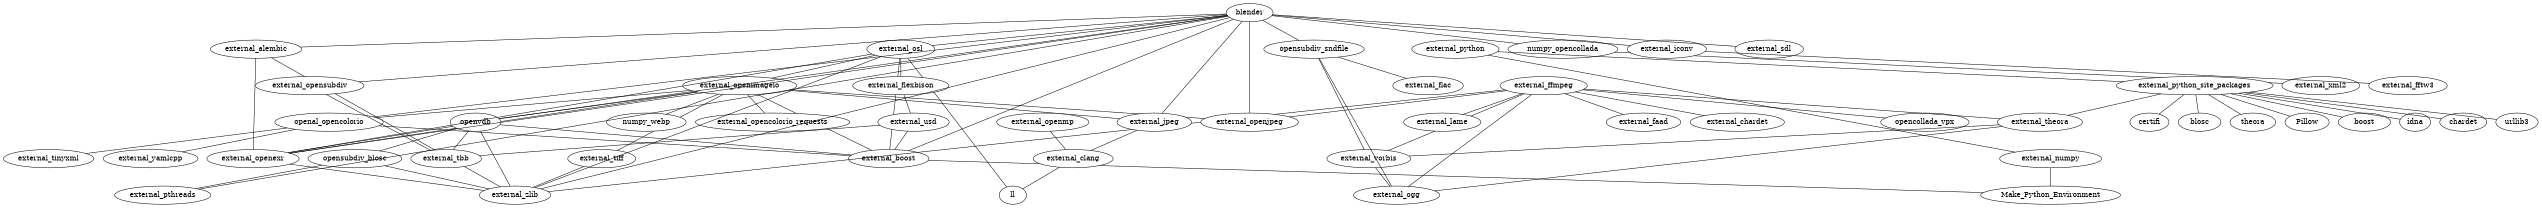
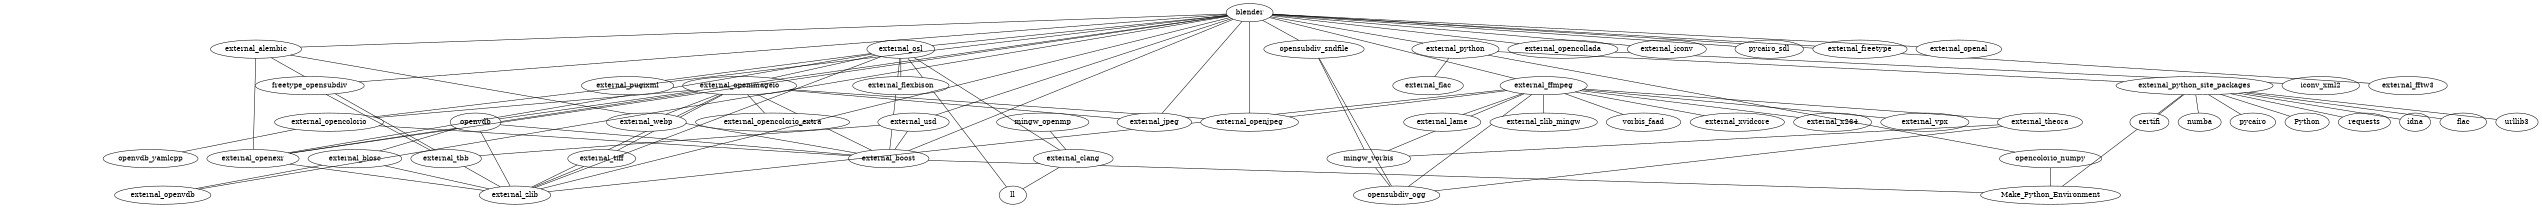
none -> (1347, 30)
none -> (1392, 48)
(1563, 49) -> (1563, 49)
(1769, 49) -> (1769, 49)
none -> (1860, 49)
none -> (1959, 49)
(2038, 67) -> (1821, 49)
(1372, 68) -> (1442, 67)
(310, 86) -> (310, 86)
none -> (628, 86)
(2321, 86) -> (2321, 86)
(907, 104) -> (1084, 67)
(598, 105) -> (641, 134)
(2114, 105) -> (2123, 140)
none -> (616, 111)
(329, 122) -> (329, 122)
(646, 122) -> (646, 122)
(773, 122) -> (773, 122)
(1043, 122) -> (1043, 122)
none -> (1544, 122)
(1644, 122) -> (1644, 122)
(1737, 122) -> (1737, 122)
none -> (1833, 122)
(1925, 122) -> (1925, 122)
(2200, 122) -> (2200, 122)
(2253, 122) -> (2253, 122)
(2307, 122) -> (2307, 122)
(2364, 122) -> (2364, 122)
(2463, 122) -> (2463, 122)
(370, 139) -> none
(461, 140) -> none
(1114, 140) -> (976, 97)
(49, 159) -> none
(151, 159) -> (151, 159)
(355, 159) -> (355, 159)
(1369, 159) -> (1369, 159)
(2051, 159) -> (2051, 159)
(163, 195) -> (163, 195)
(1397, 195) -> (1397, 195)
